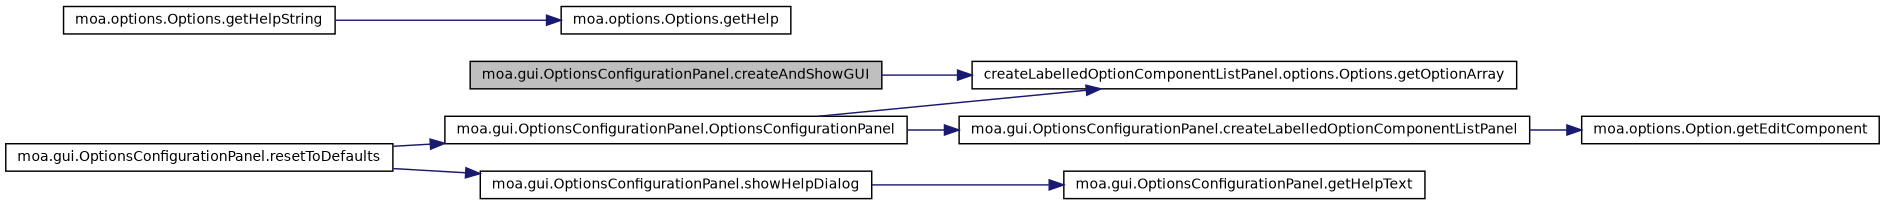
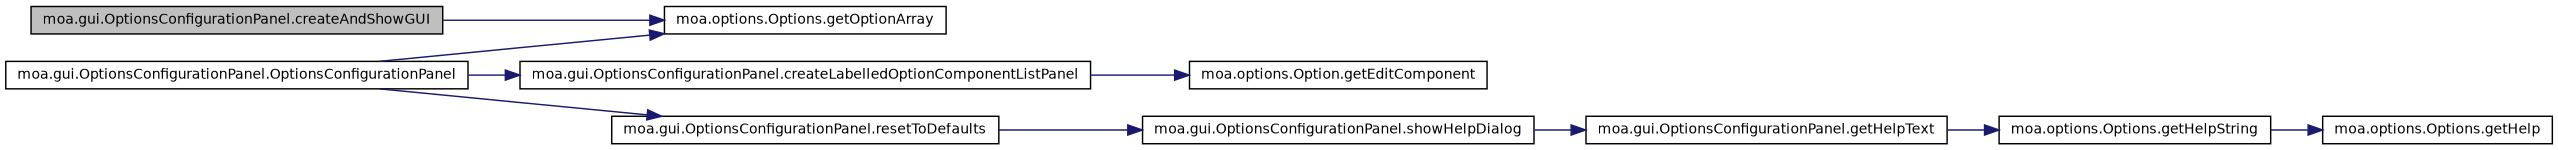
(1244, 75) -> (805, 20)
none -> (1966, 130)
(412, 145) -> (513, 102)
